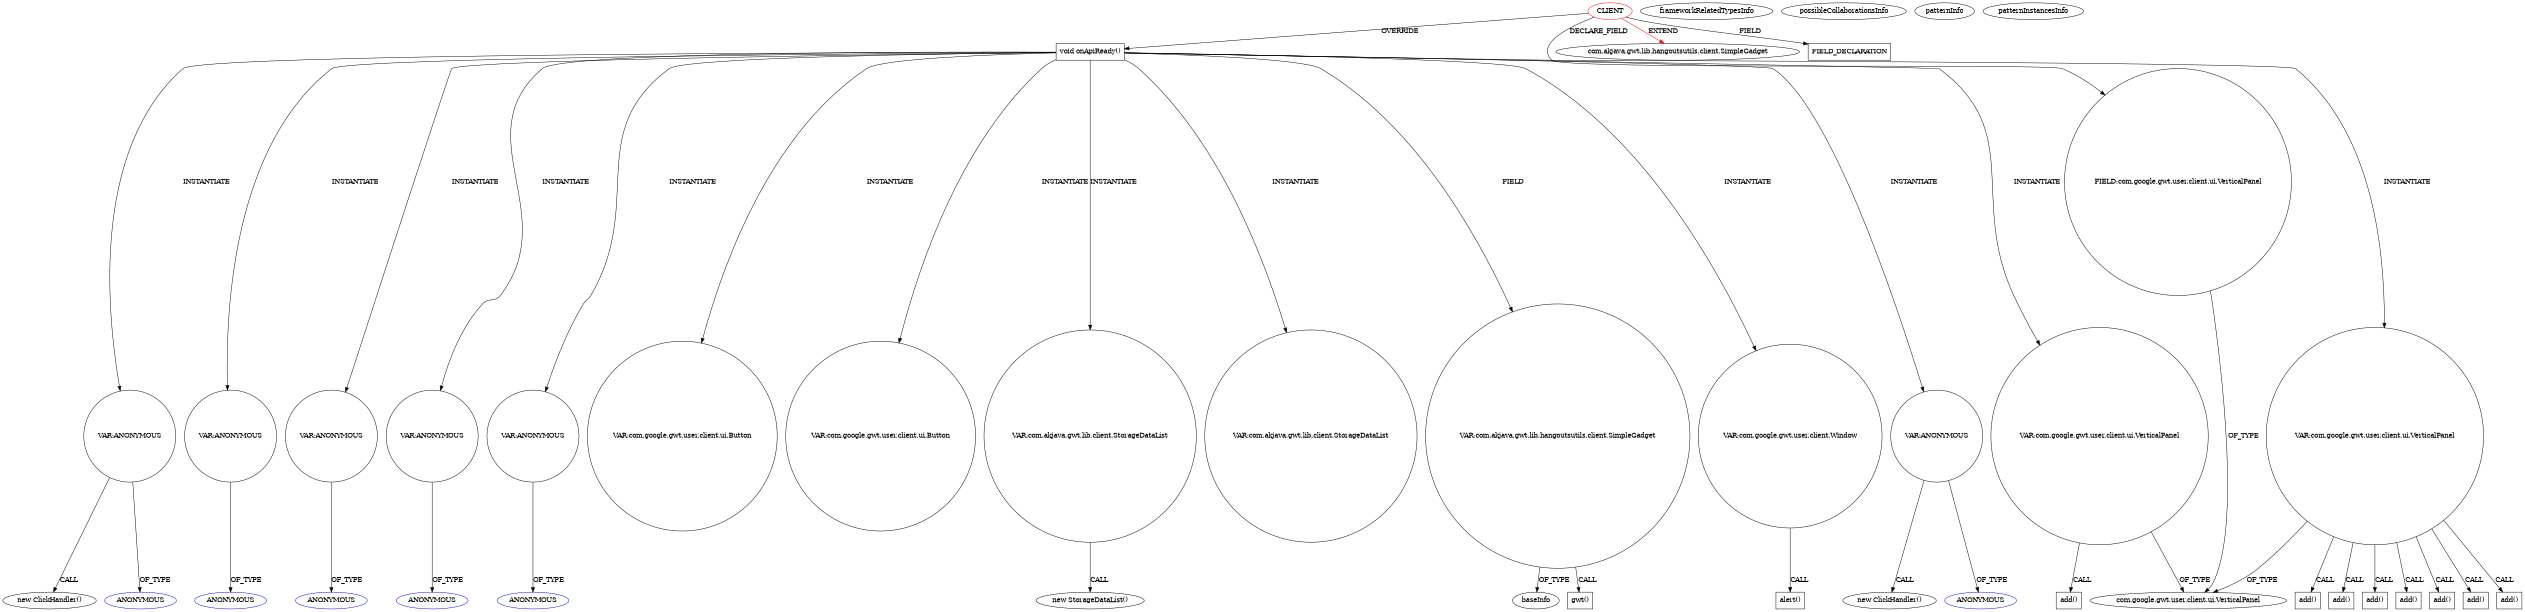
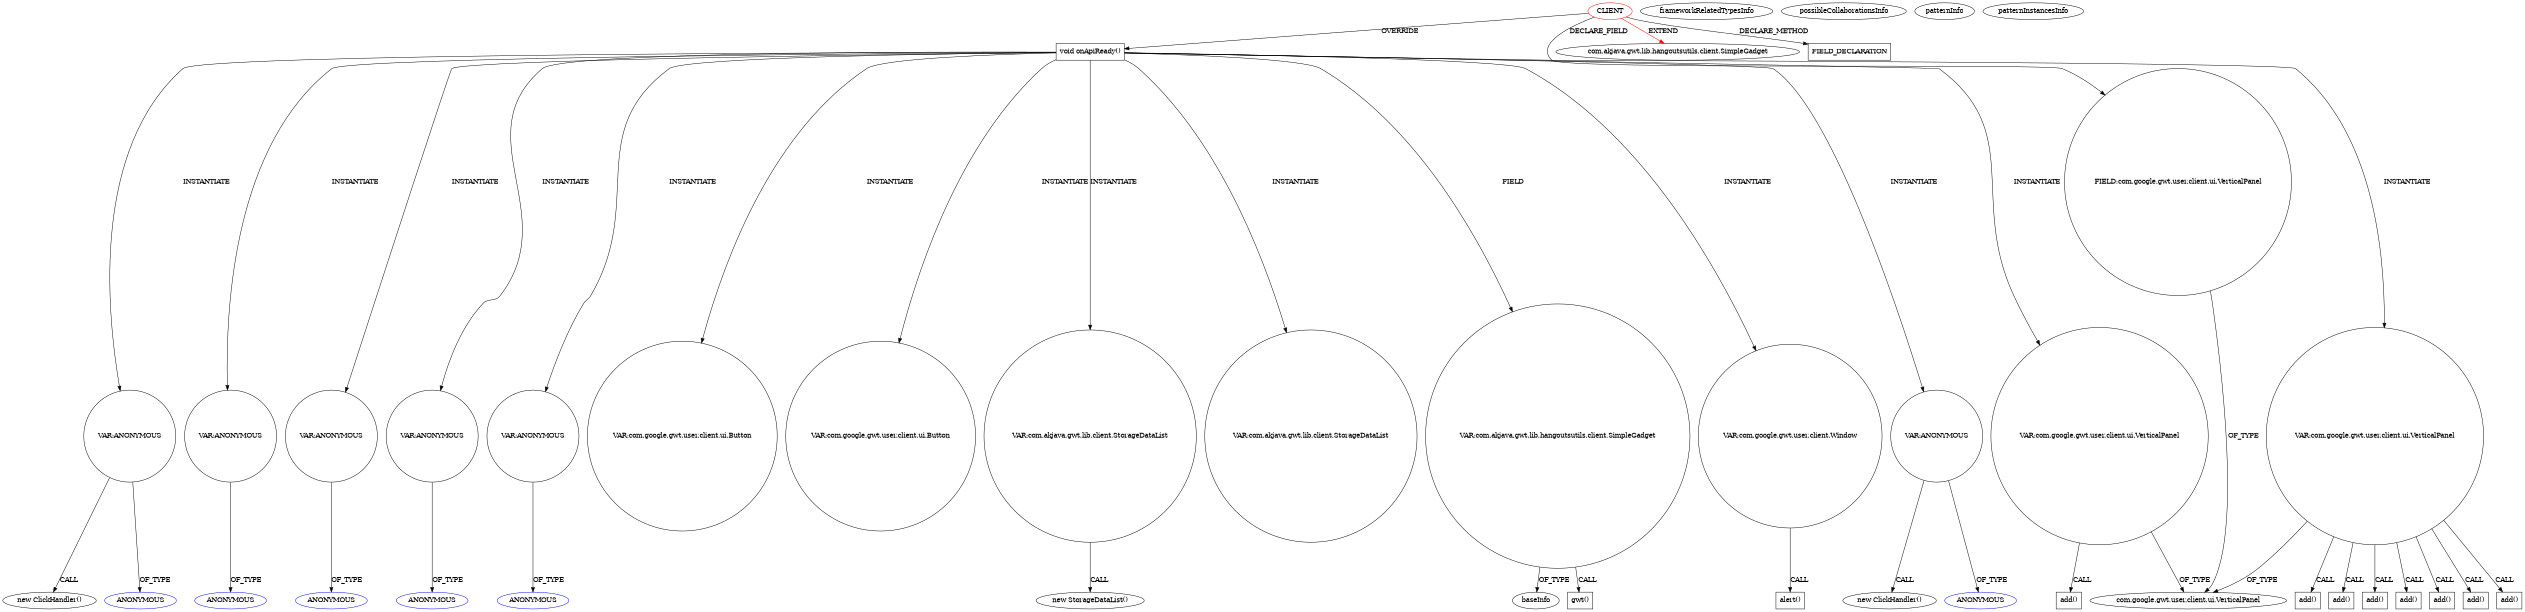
(1750, 32) -> (1774, 32)
